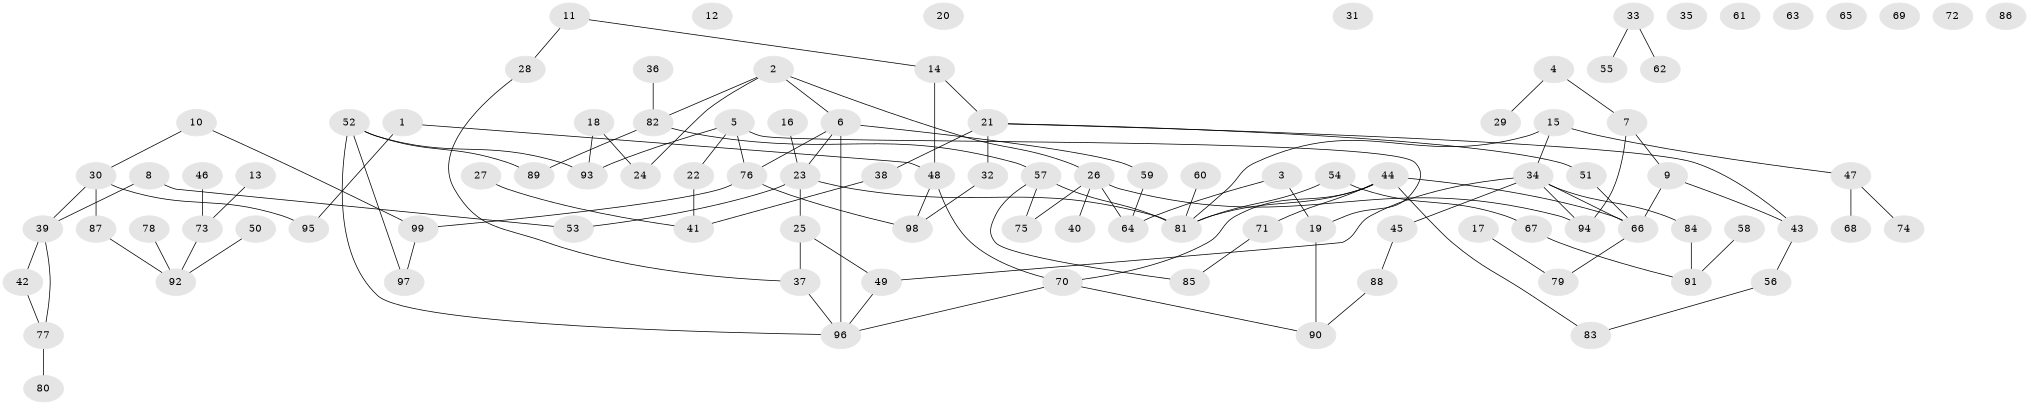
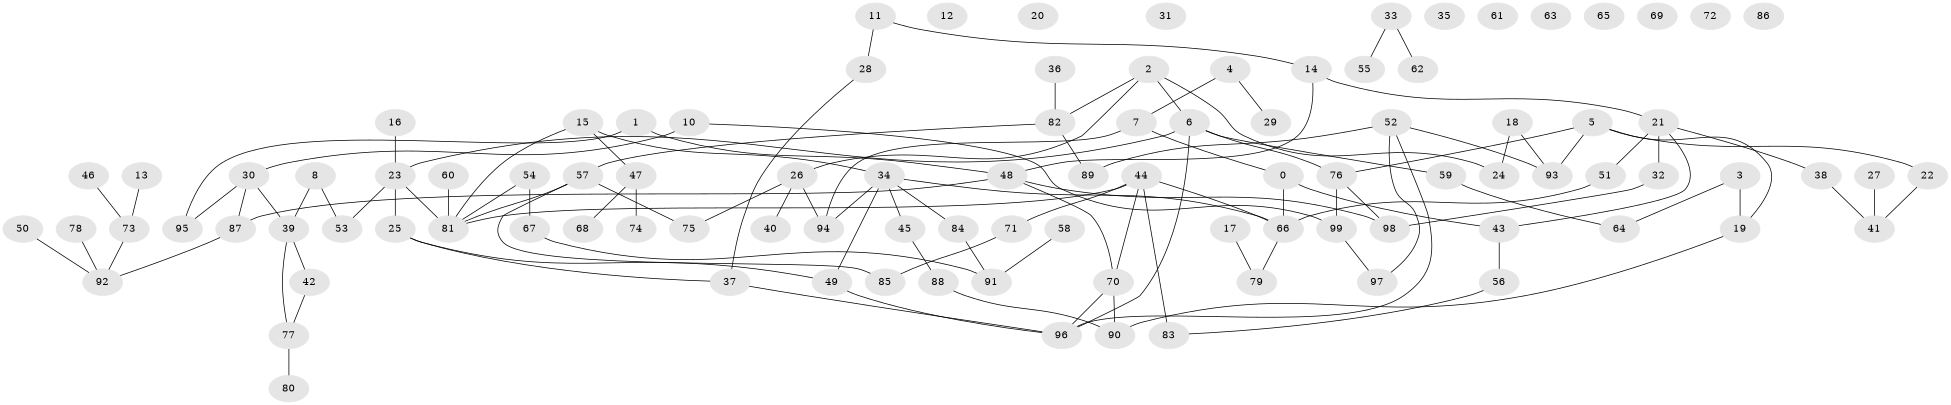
(1668, 176) -> (1283, 176)
none -> (600, 194)
(1108, 197) -> none
